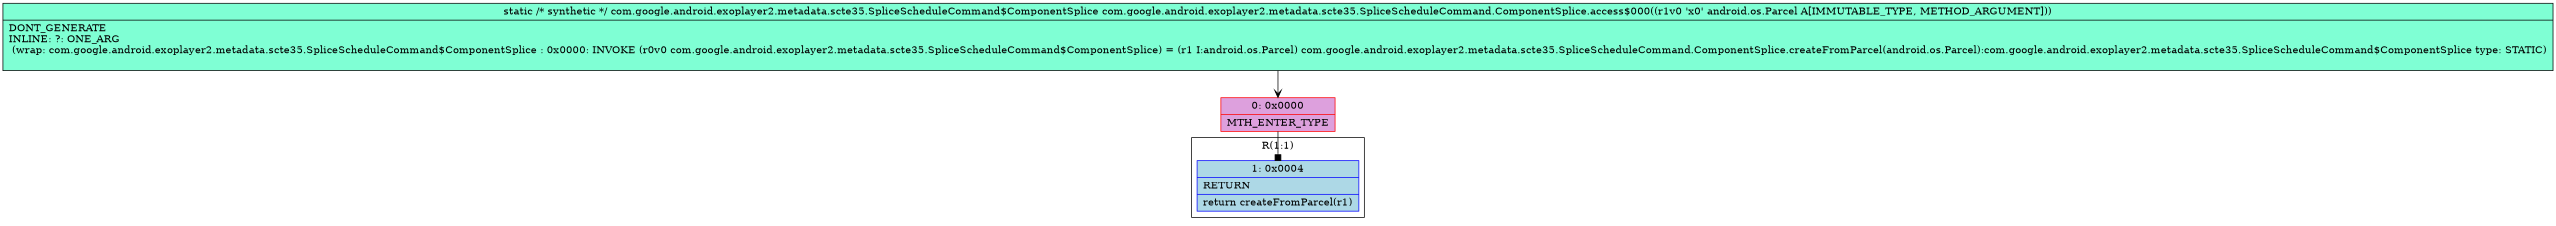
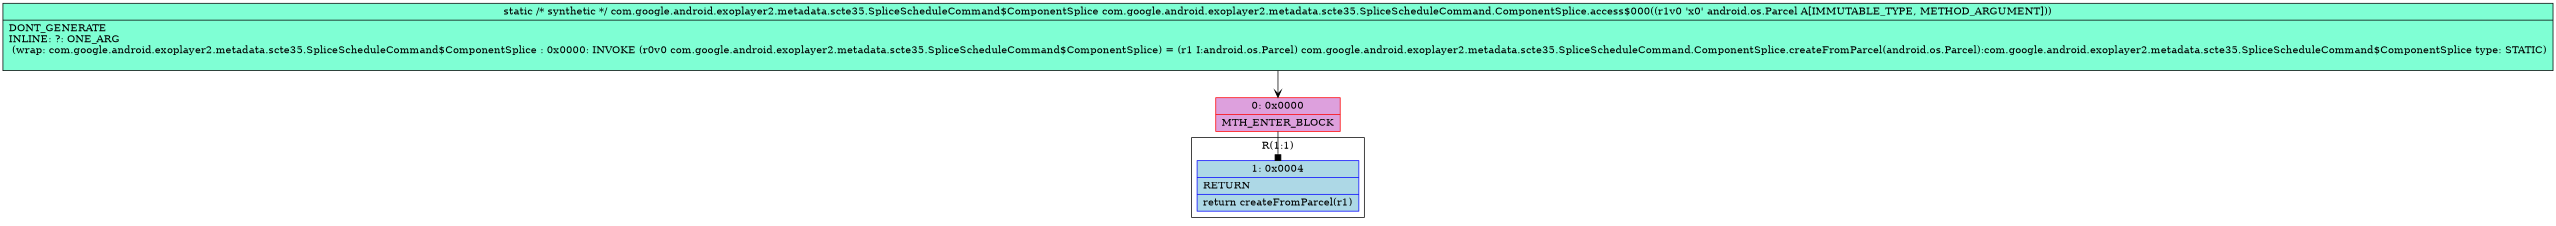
(1278, 123) -> (1278, 123)
